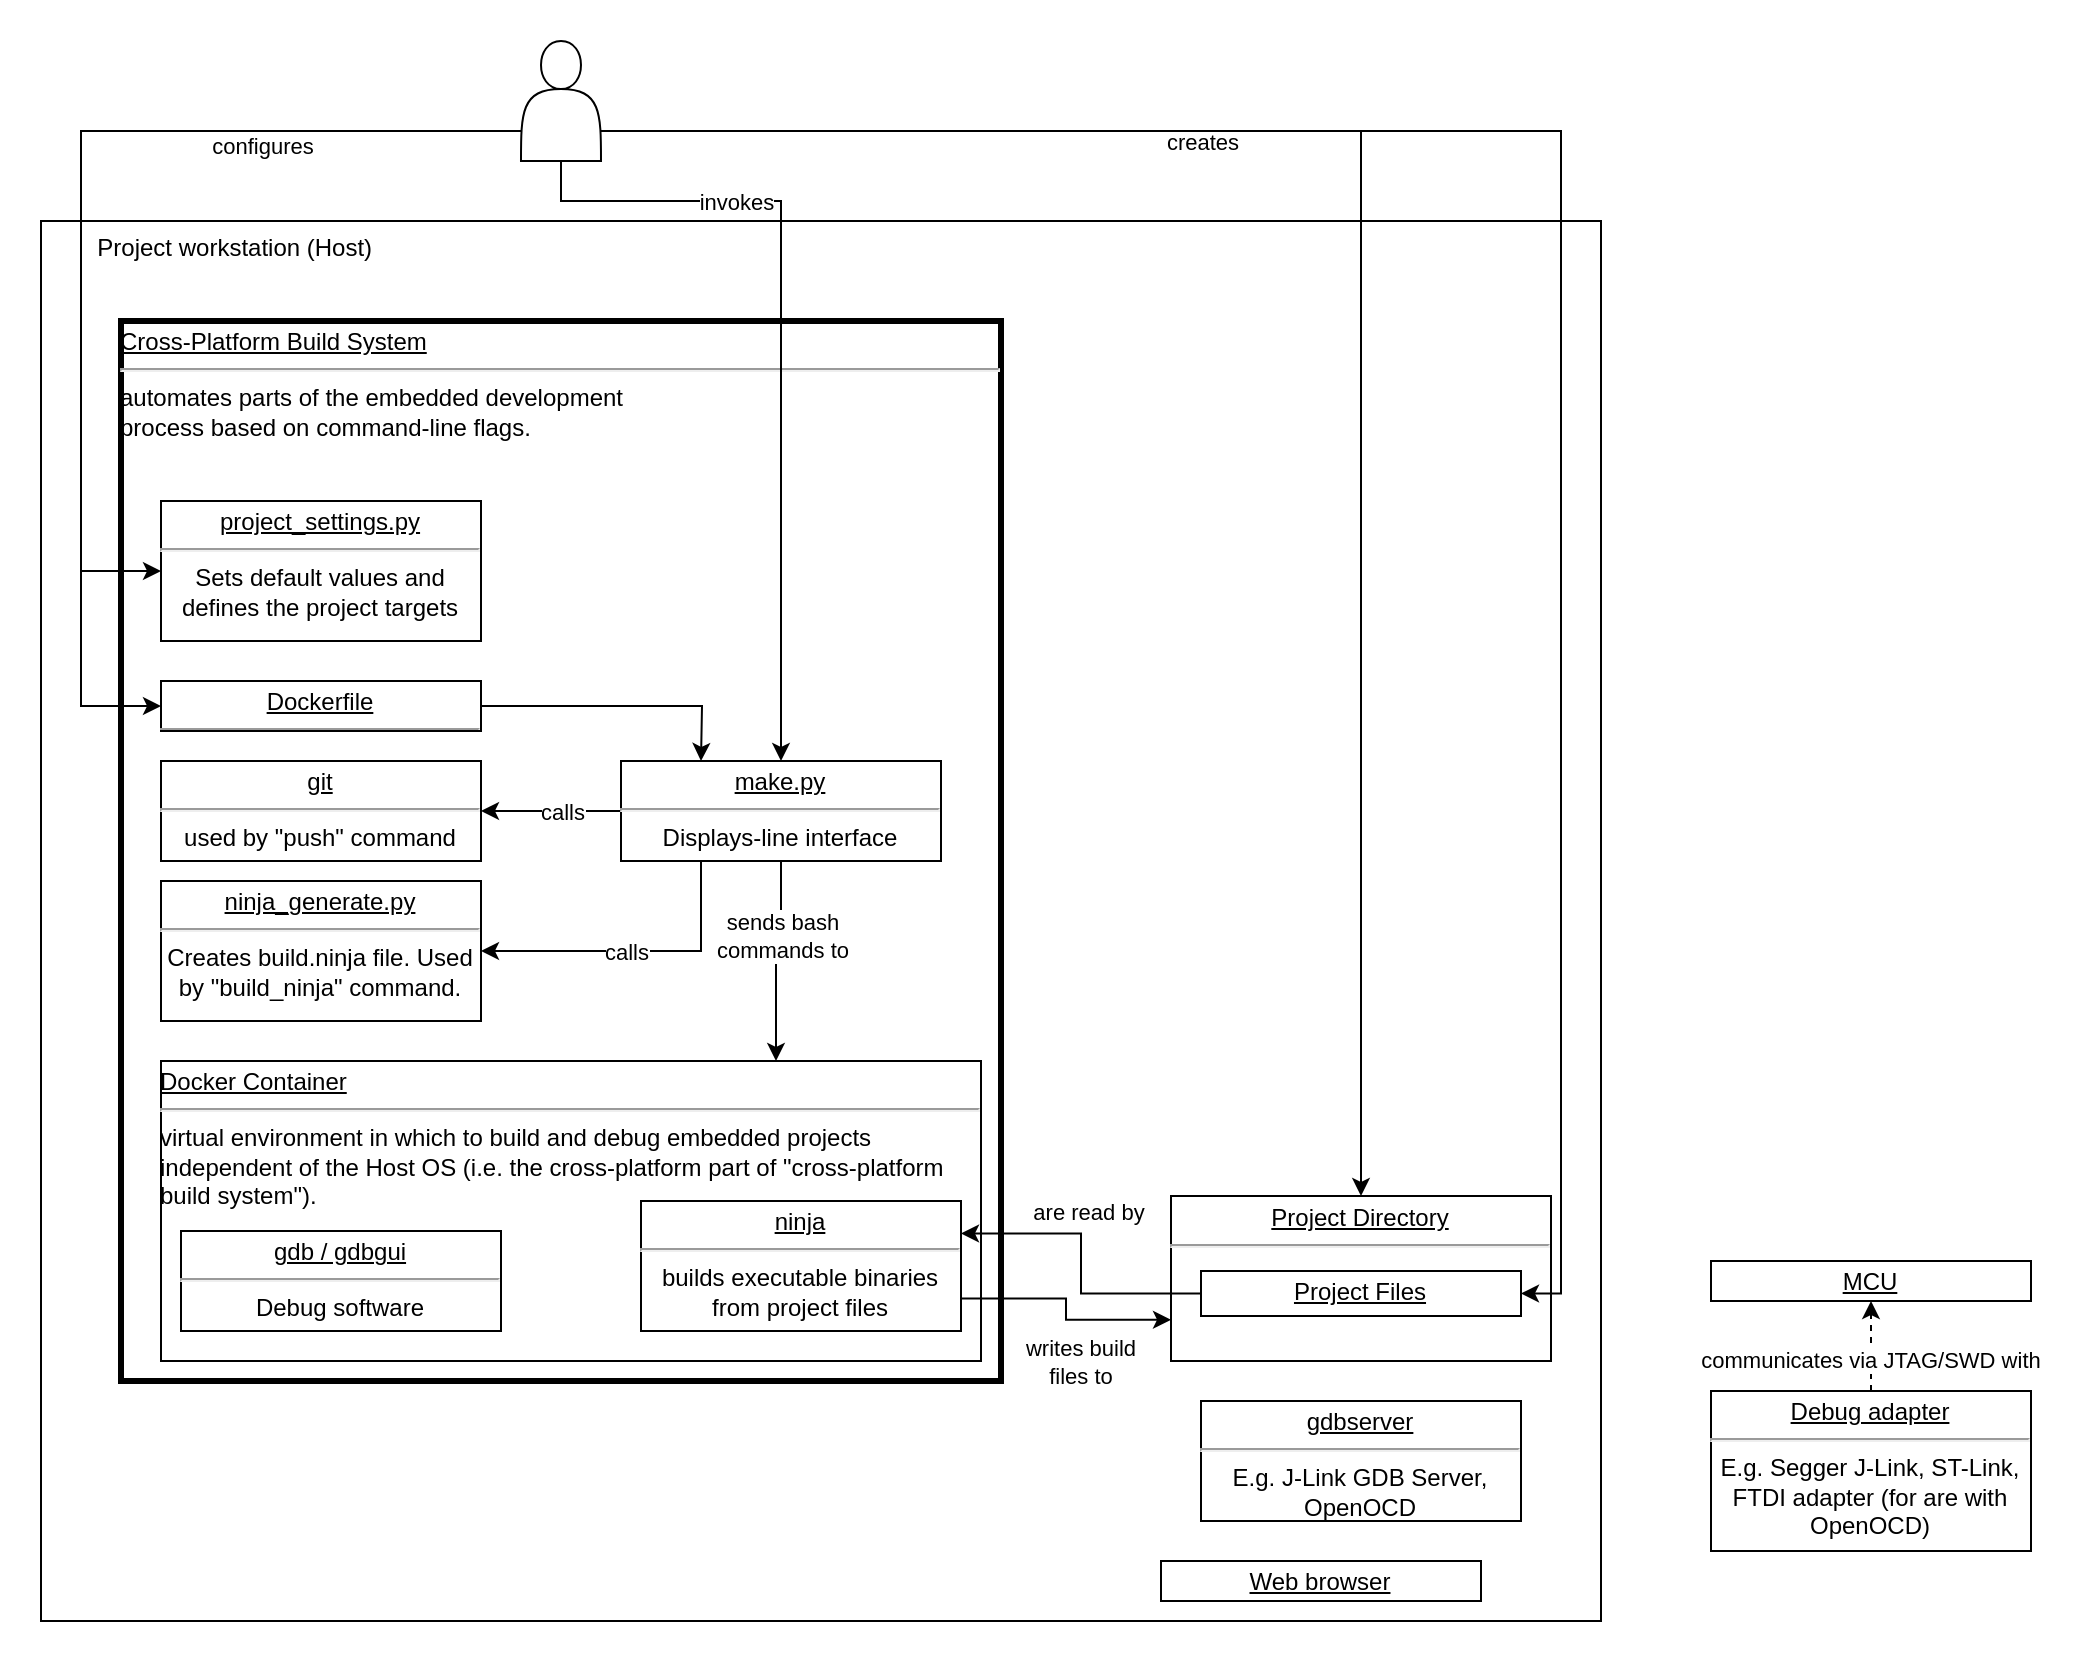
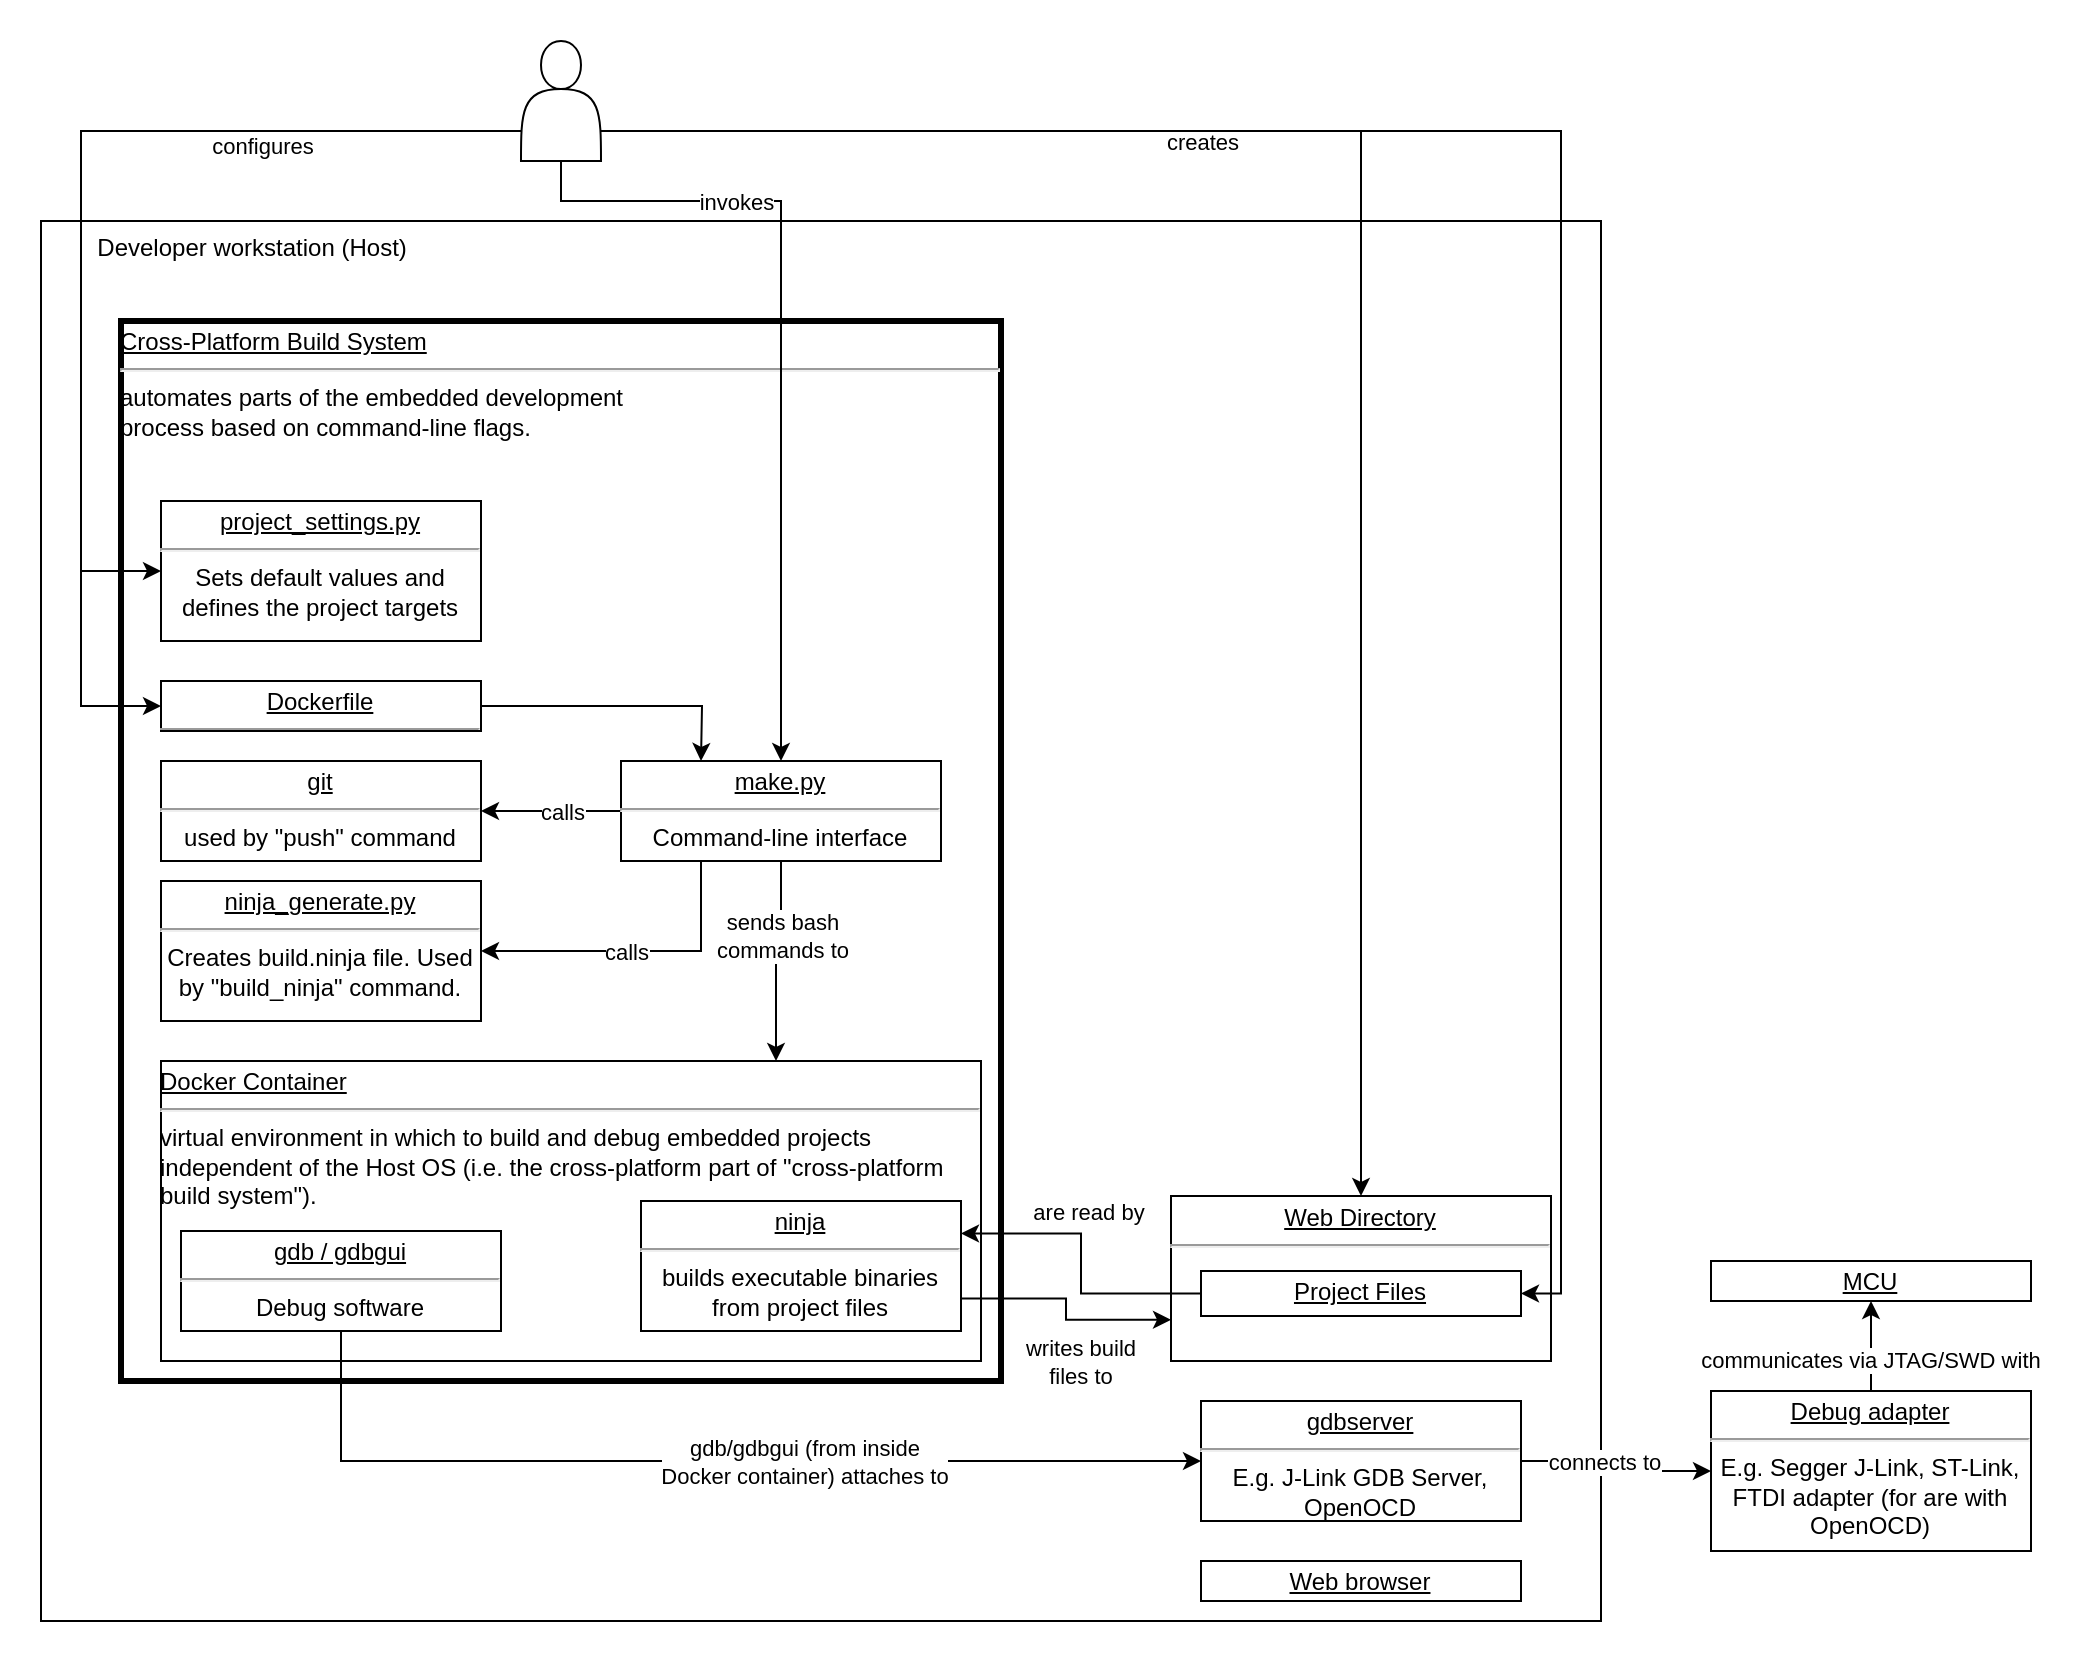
(210, 249) -> (221, 249)
(781, 790) -> (781, 790)
(1361, 1211) -> (1361, 1211)
(1871, 1333) -> (1871, 1333)
none -> (437, 1461)
none -> (1583, 1461)
(1321, 1581) -> (1361, 1581)
